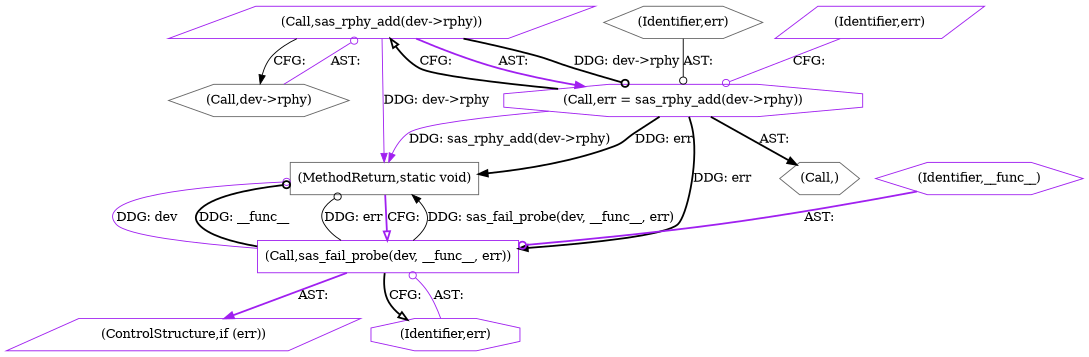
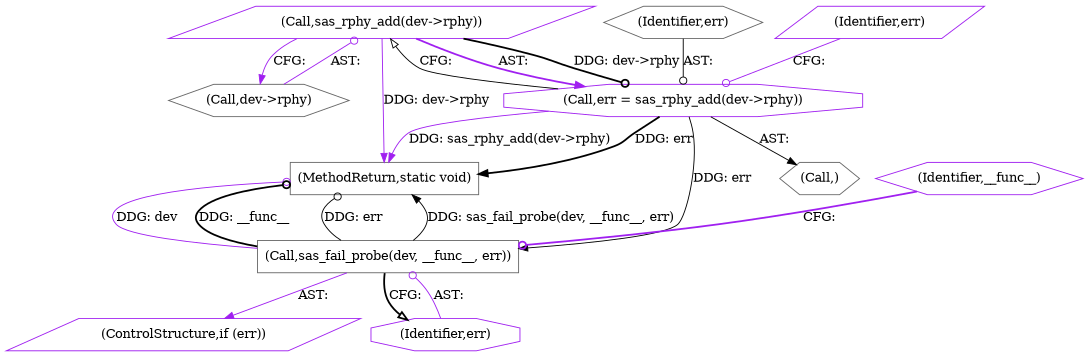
(275, 53) -> (275, 53)
(472, 79) -> (472, 79)
(750, 139) -> (750, 139)
(386, 213) -> none
(821, 218) -> (821, 218)
(681, 220) -> (681, 220)
(388, 257) -> (388, 257)
(290, 294) -> (290, 294)
